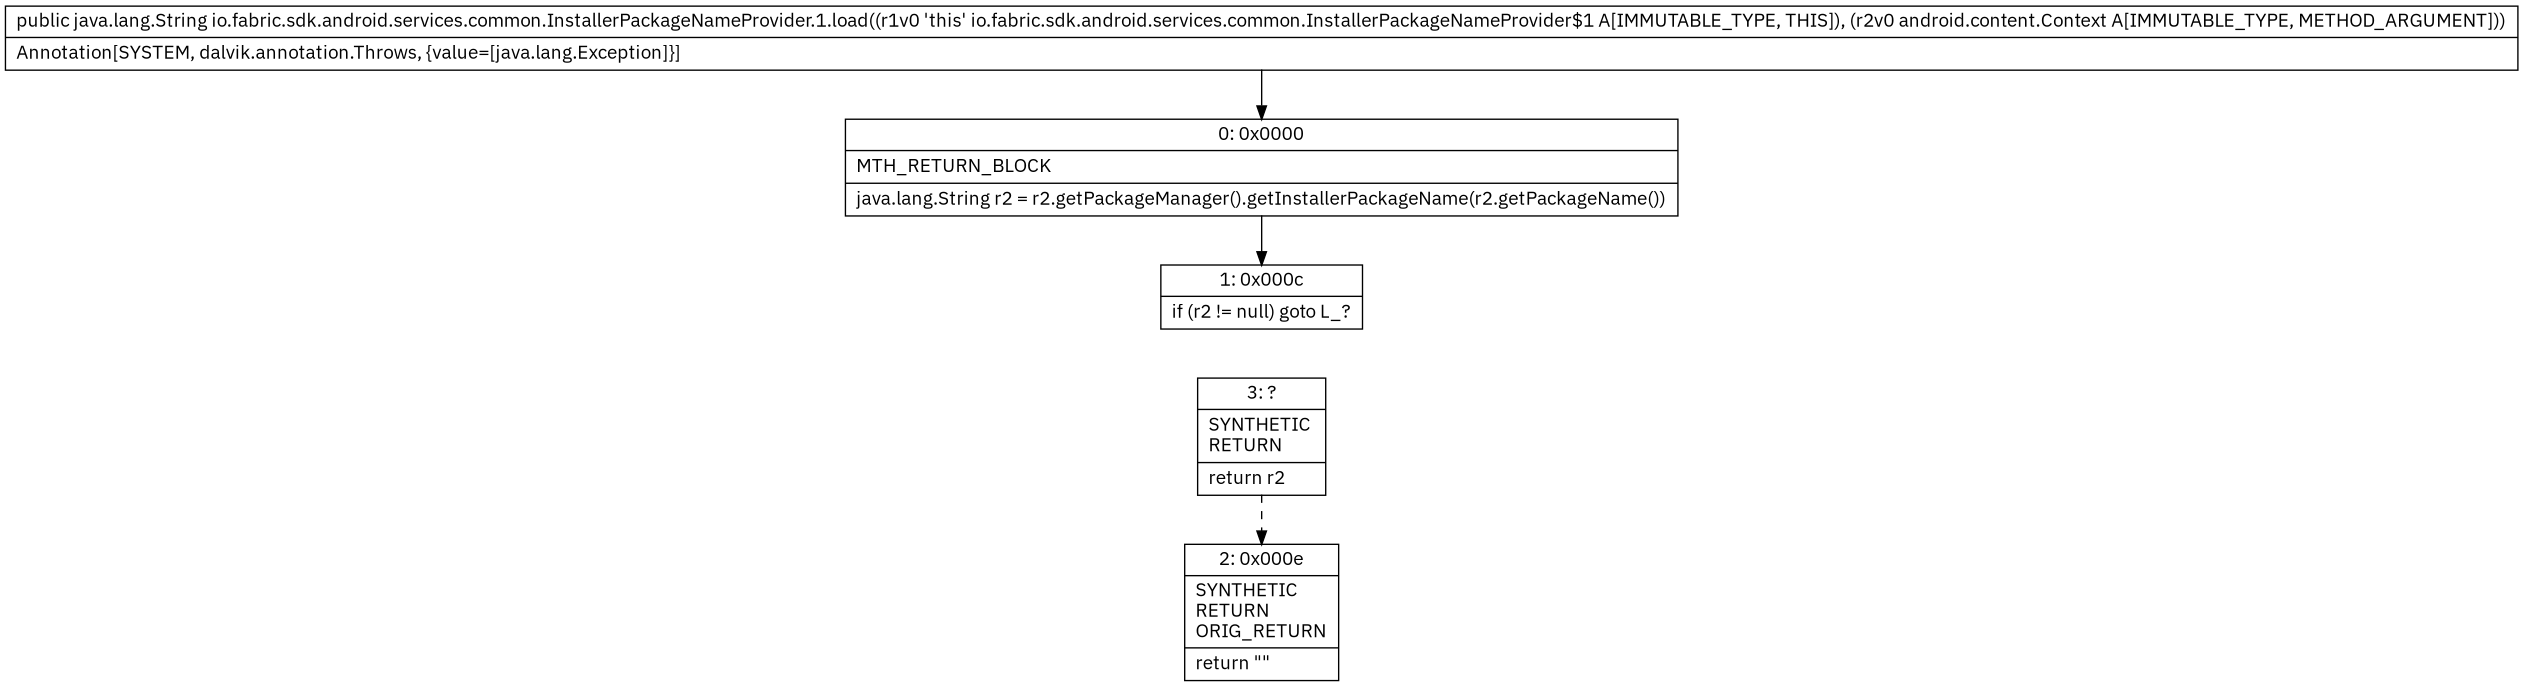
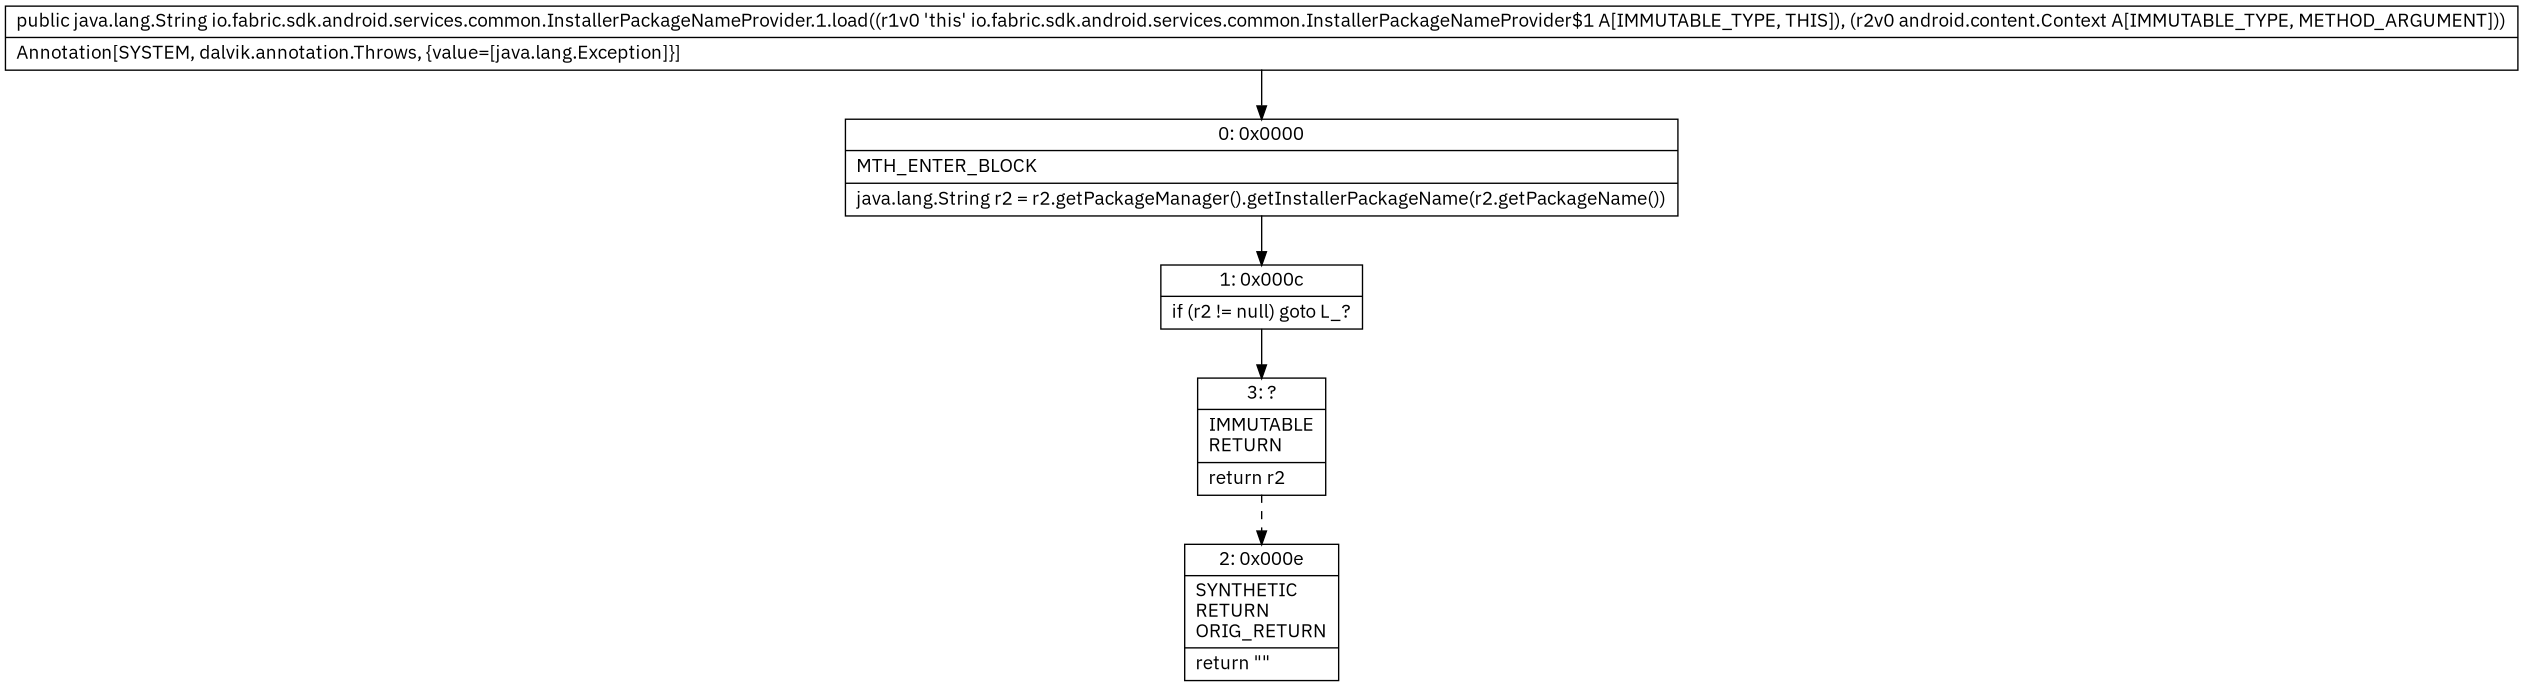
(954, 166) -> (947, 166)
none -> (1262, 347)
(1260, 425) -> (1262, 425)
